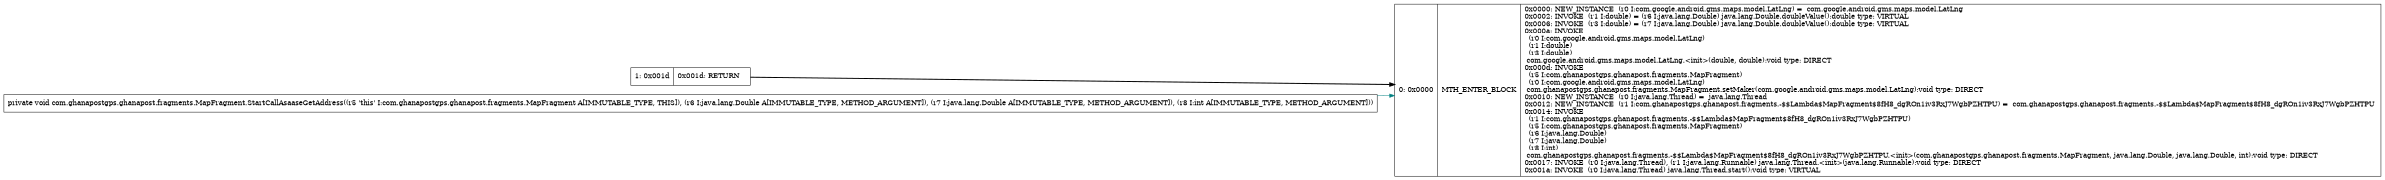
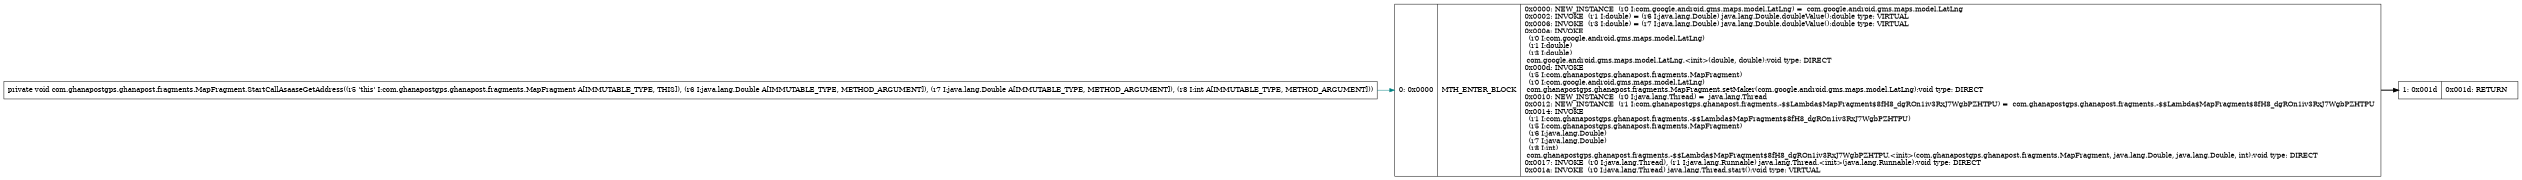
(1070, 81) -> (2387, 90)
